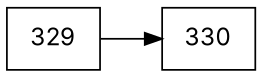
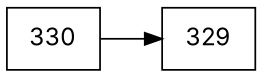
(123, 39) -> (123, 39)
